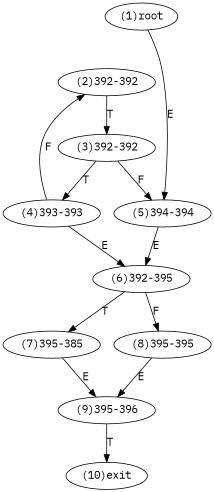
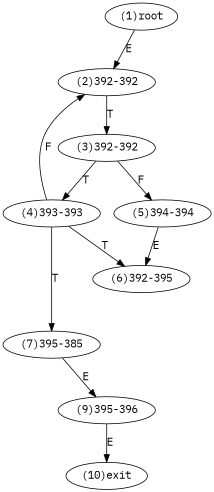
(167, 110) -> (126, 46)
(105, 246) -> (105, 246)
(100, 310) -> (52, 275)
(163, 345) -> none
(110, 443) -> (110, 443)
